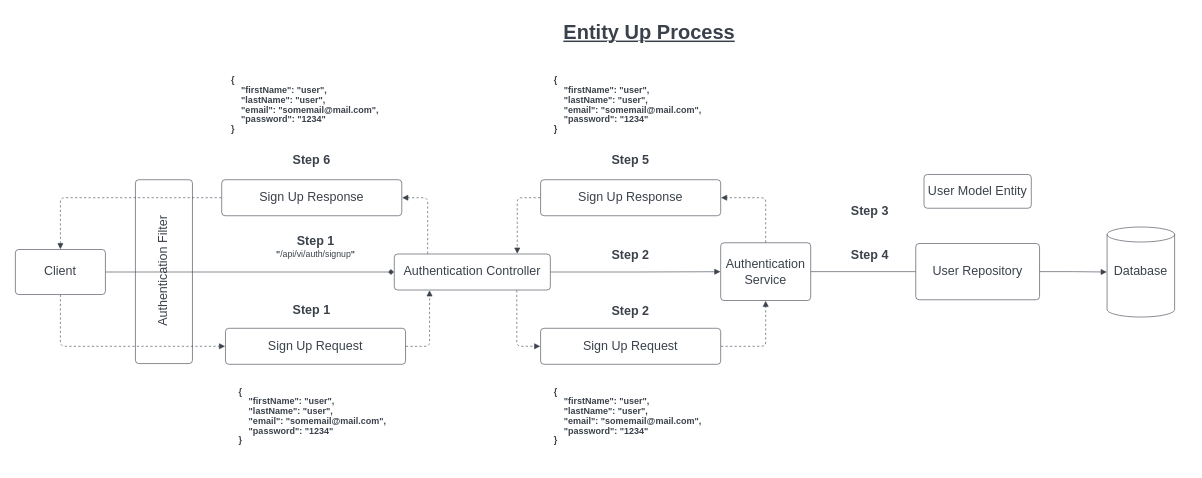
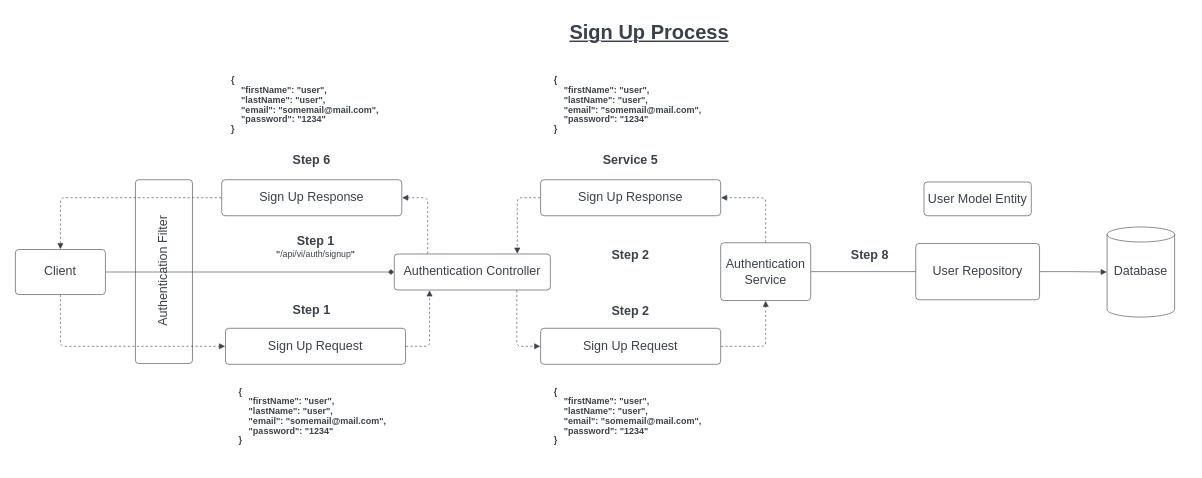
(649, 33) -> (649, 33)
(630, 160) -> (630, 160)
(977, 191) -> (977, 199)
(870, 210) -> none
(870, 255) -> (870, 255)
(713, 272) -> none
